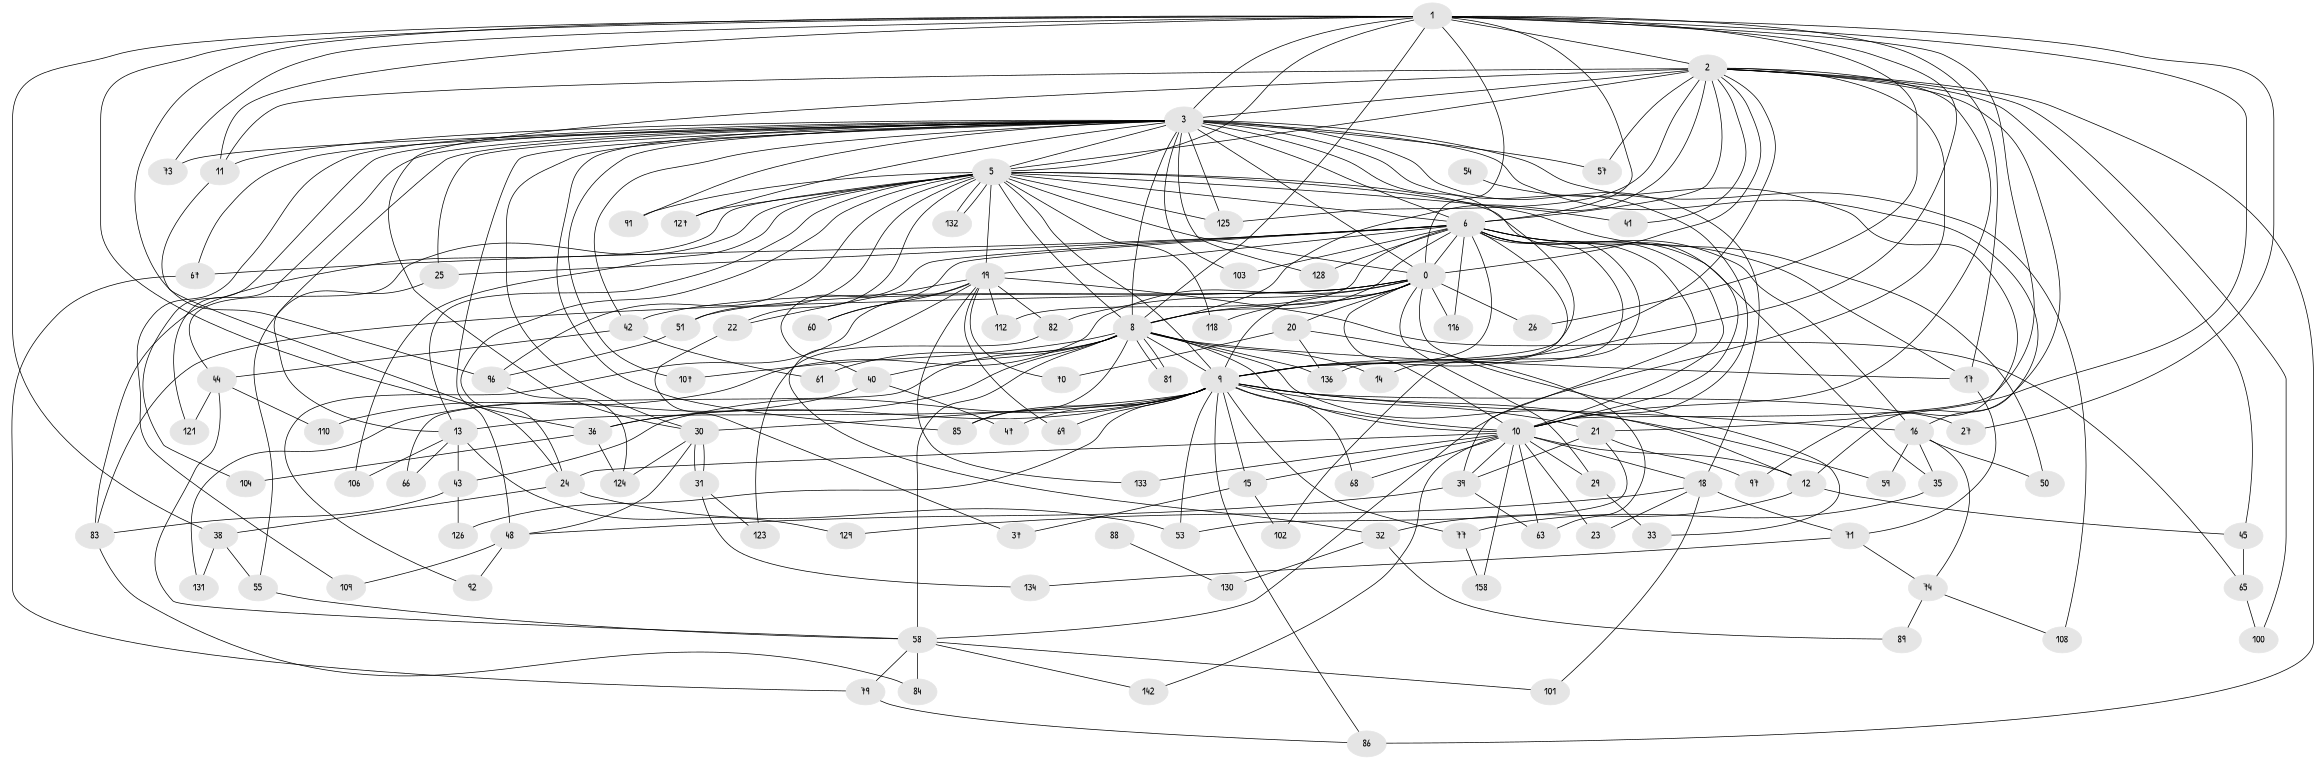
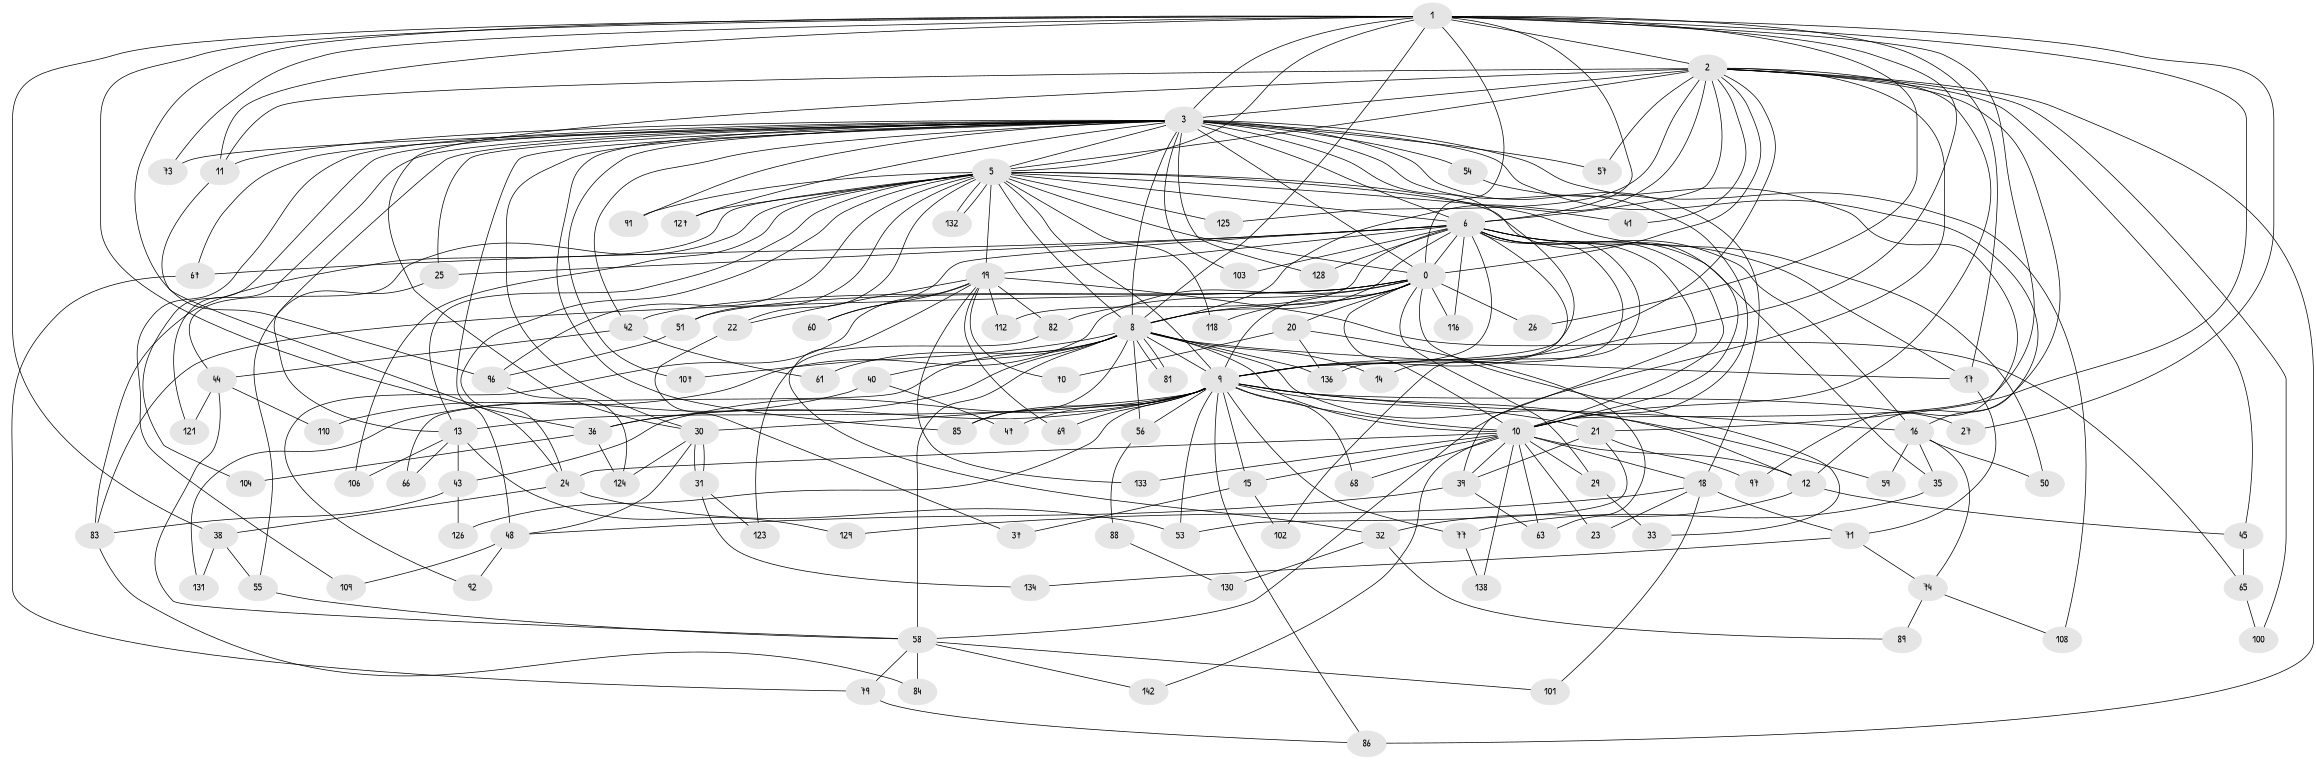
(1204, 172) -> (1391, 148)
(956, 259) -> none
none -> (1141, 432)
(1482, 588) -> (1482, 588)
